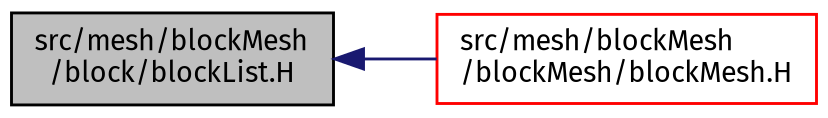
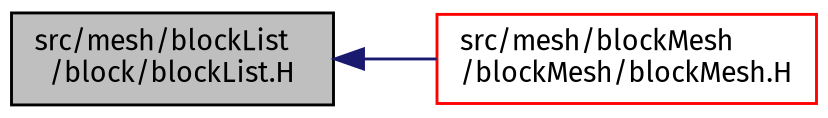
(172, 59) -> (172, 59)
